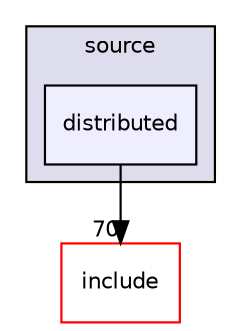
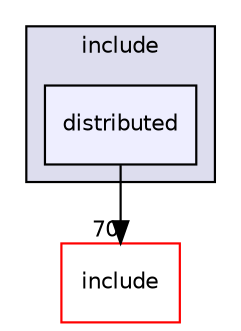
(121, 47) -> (121, 47)
